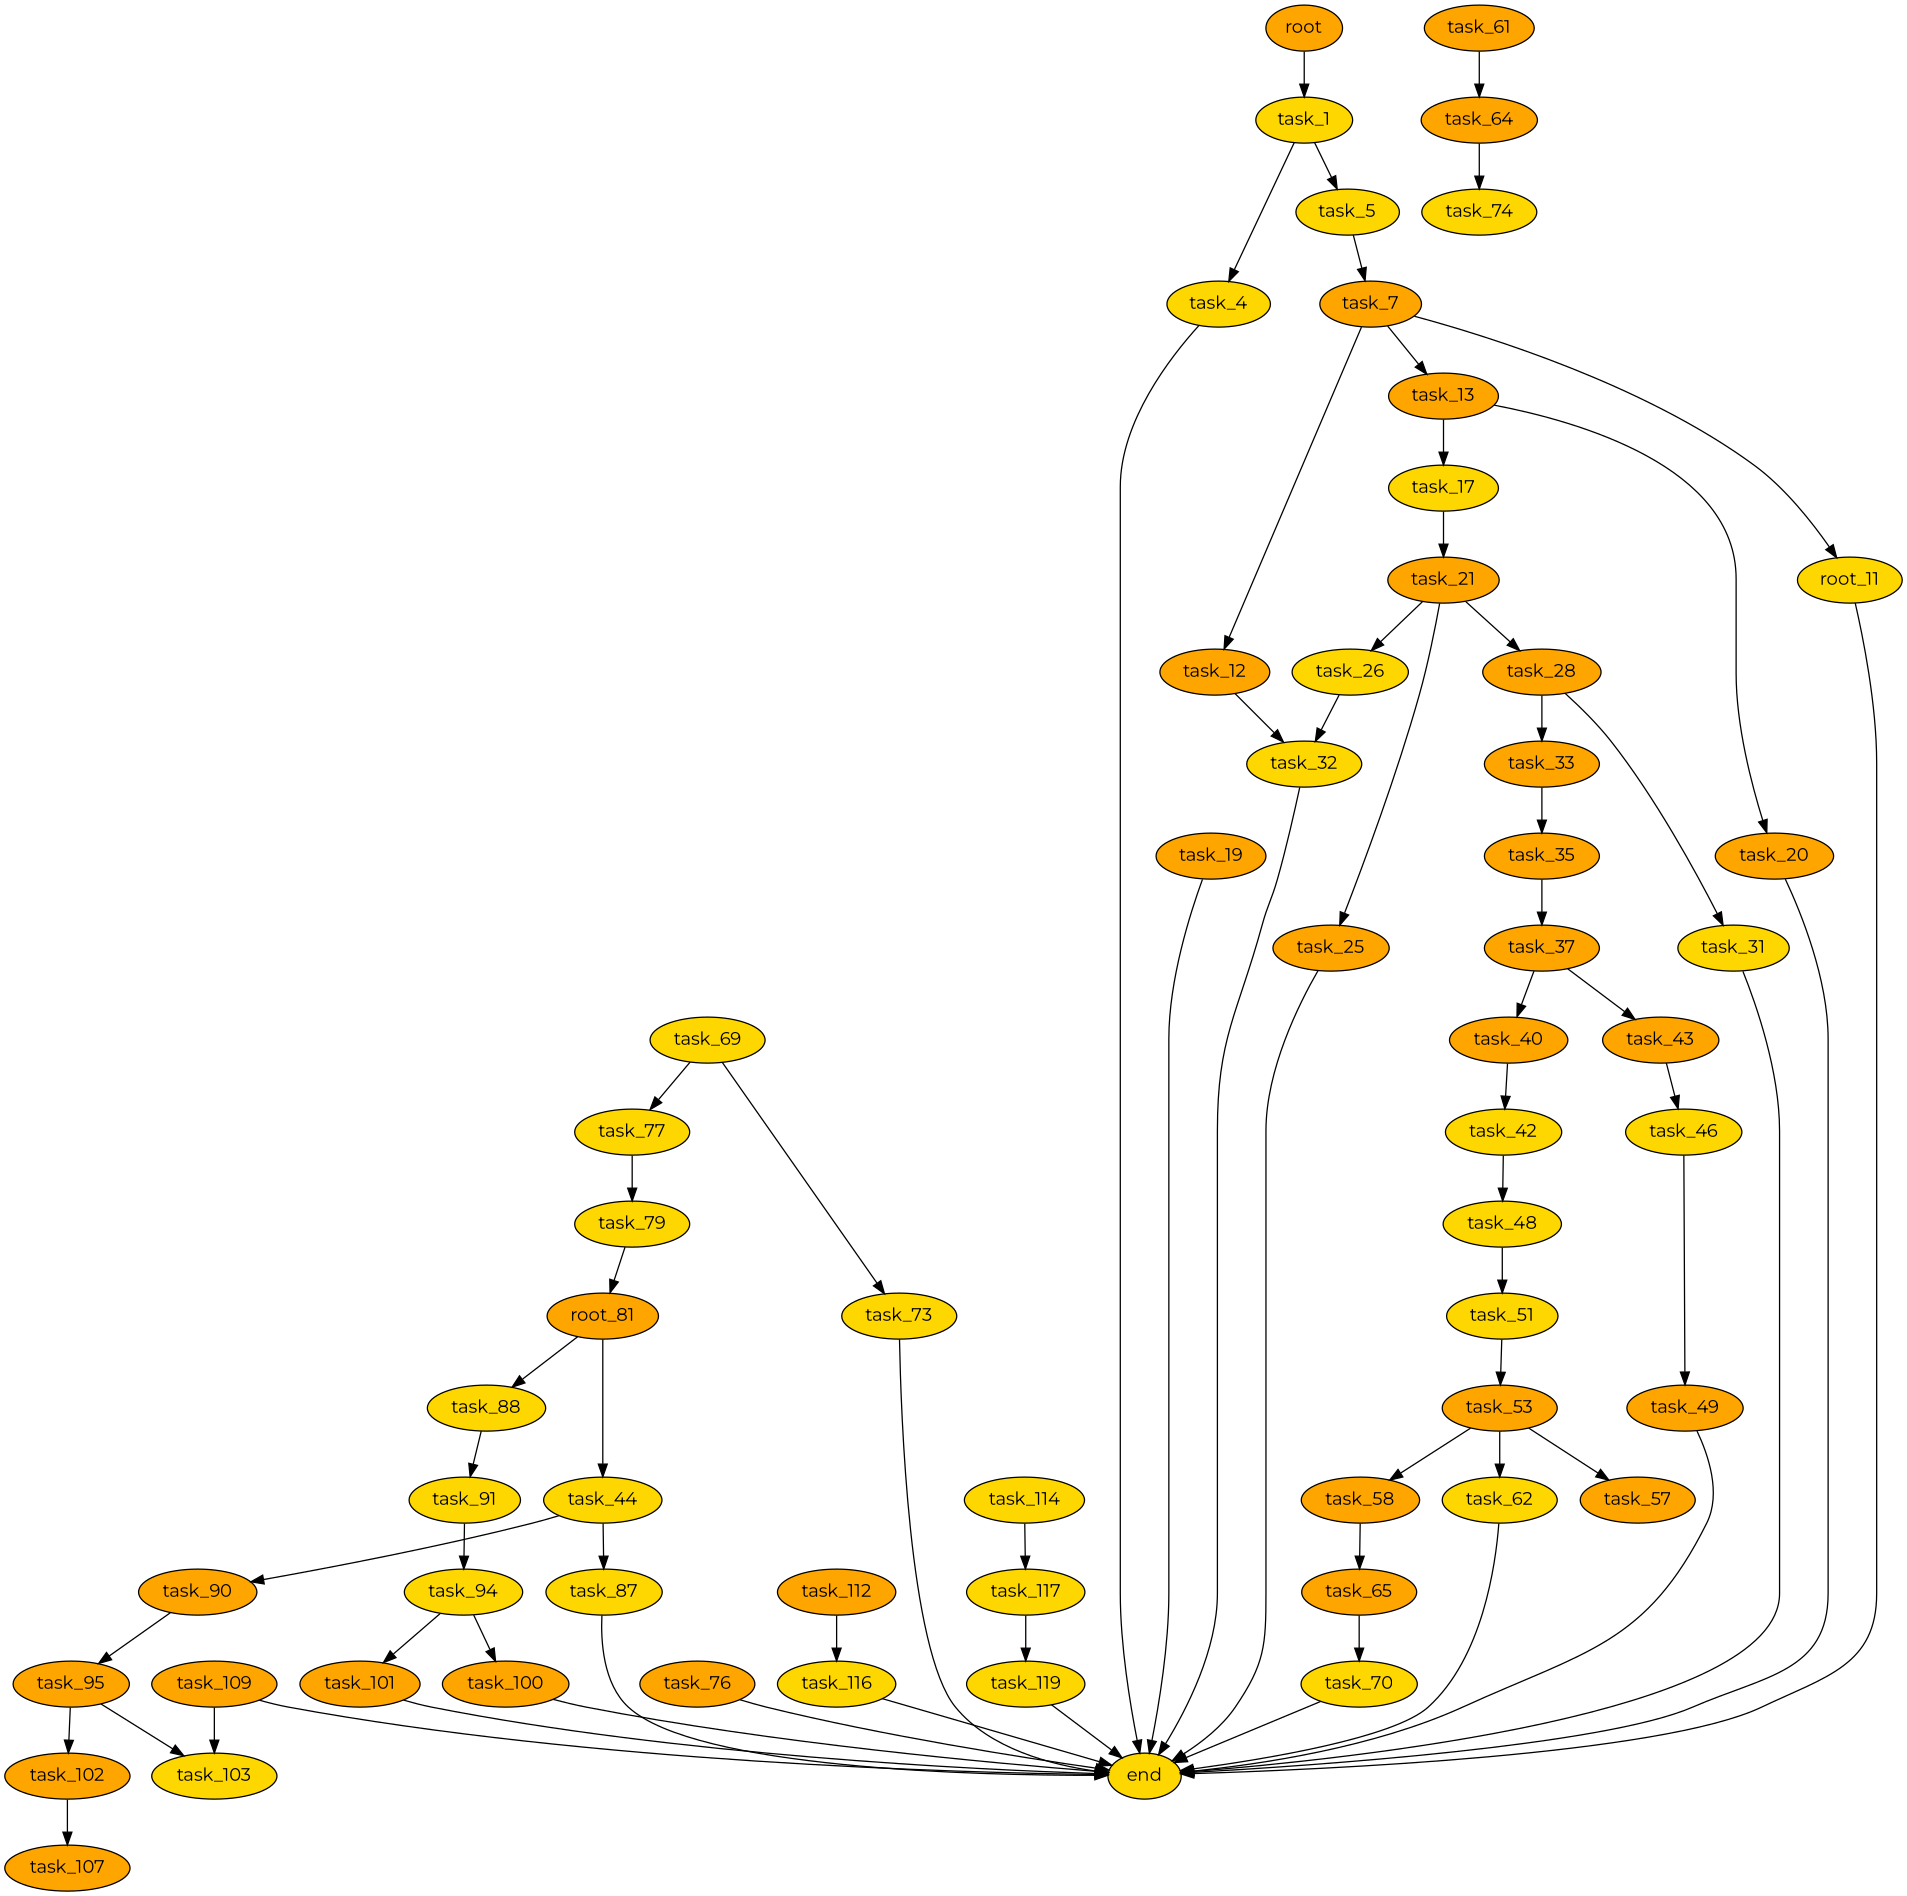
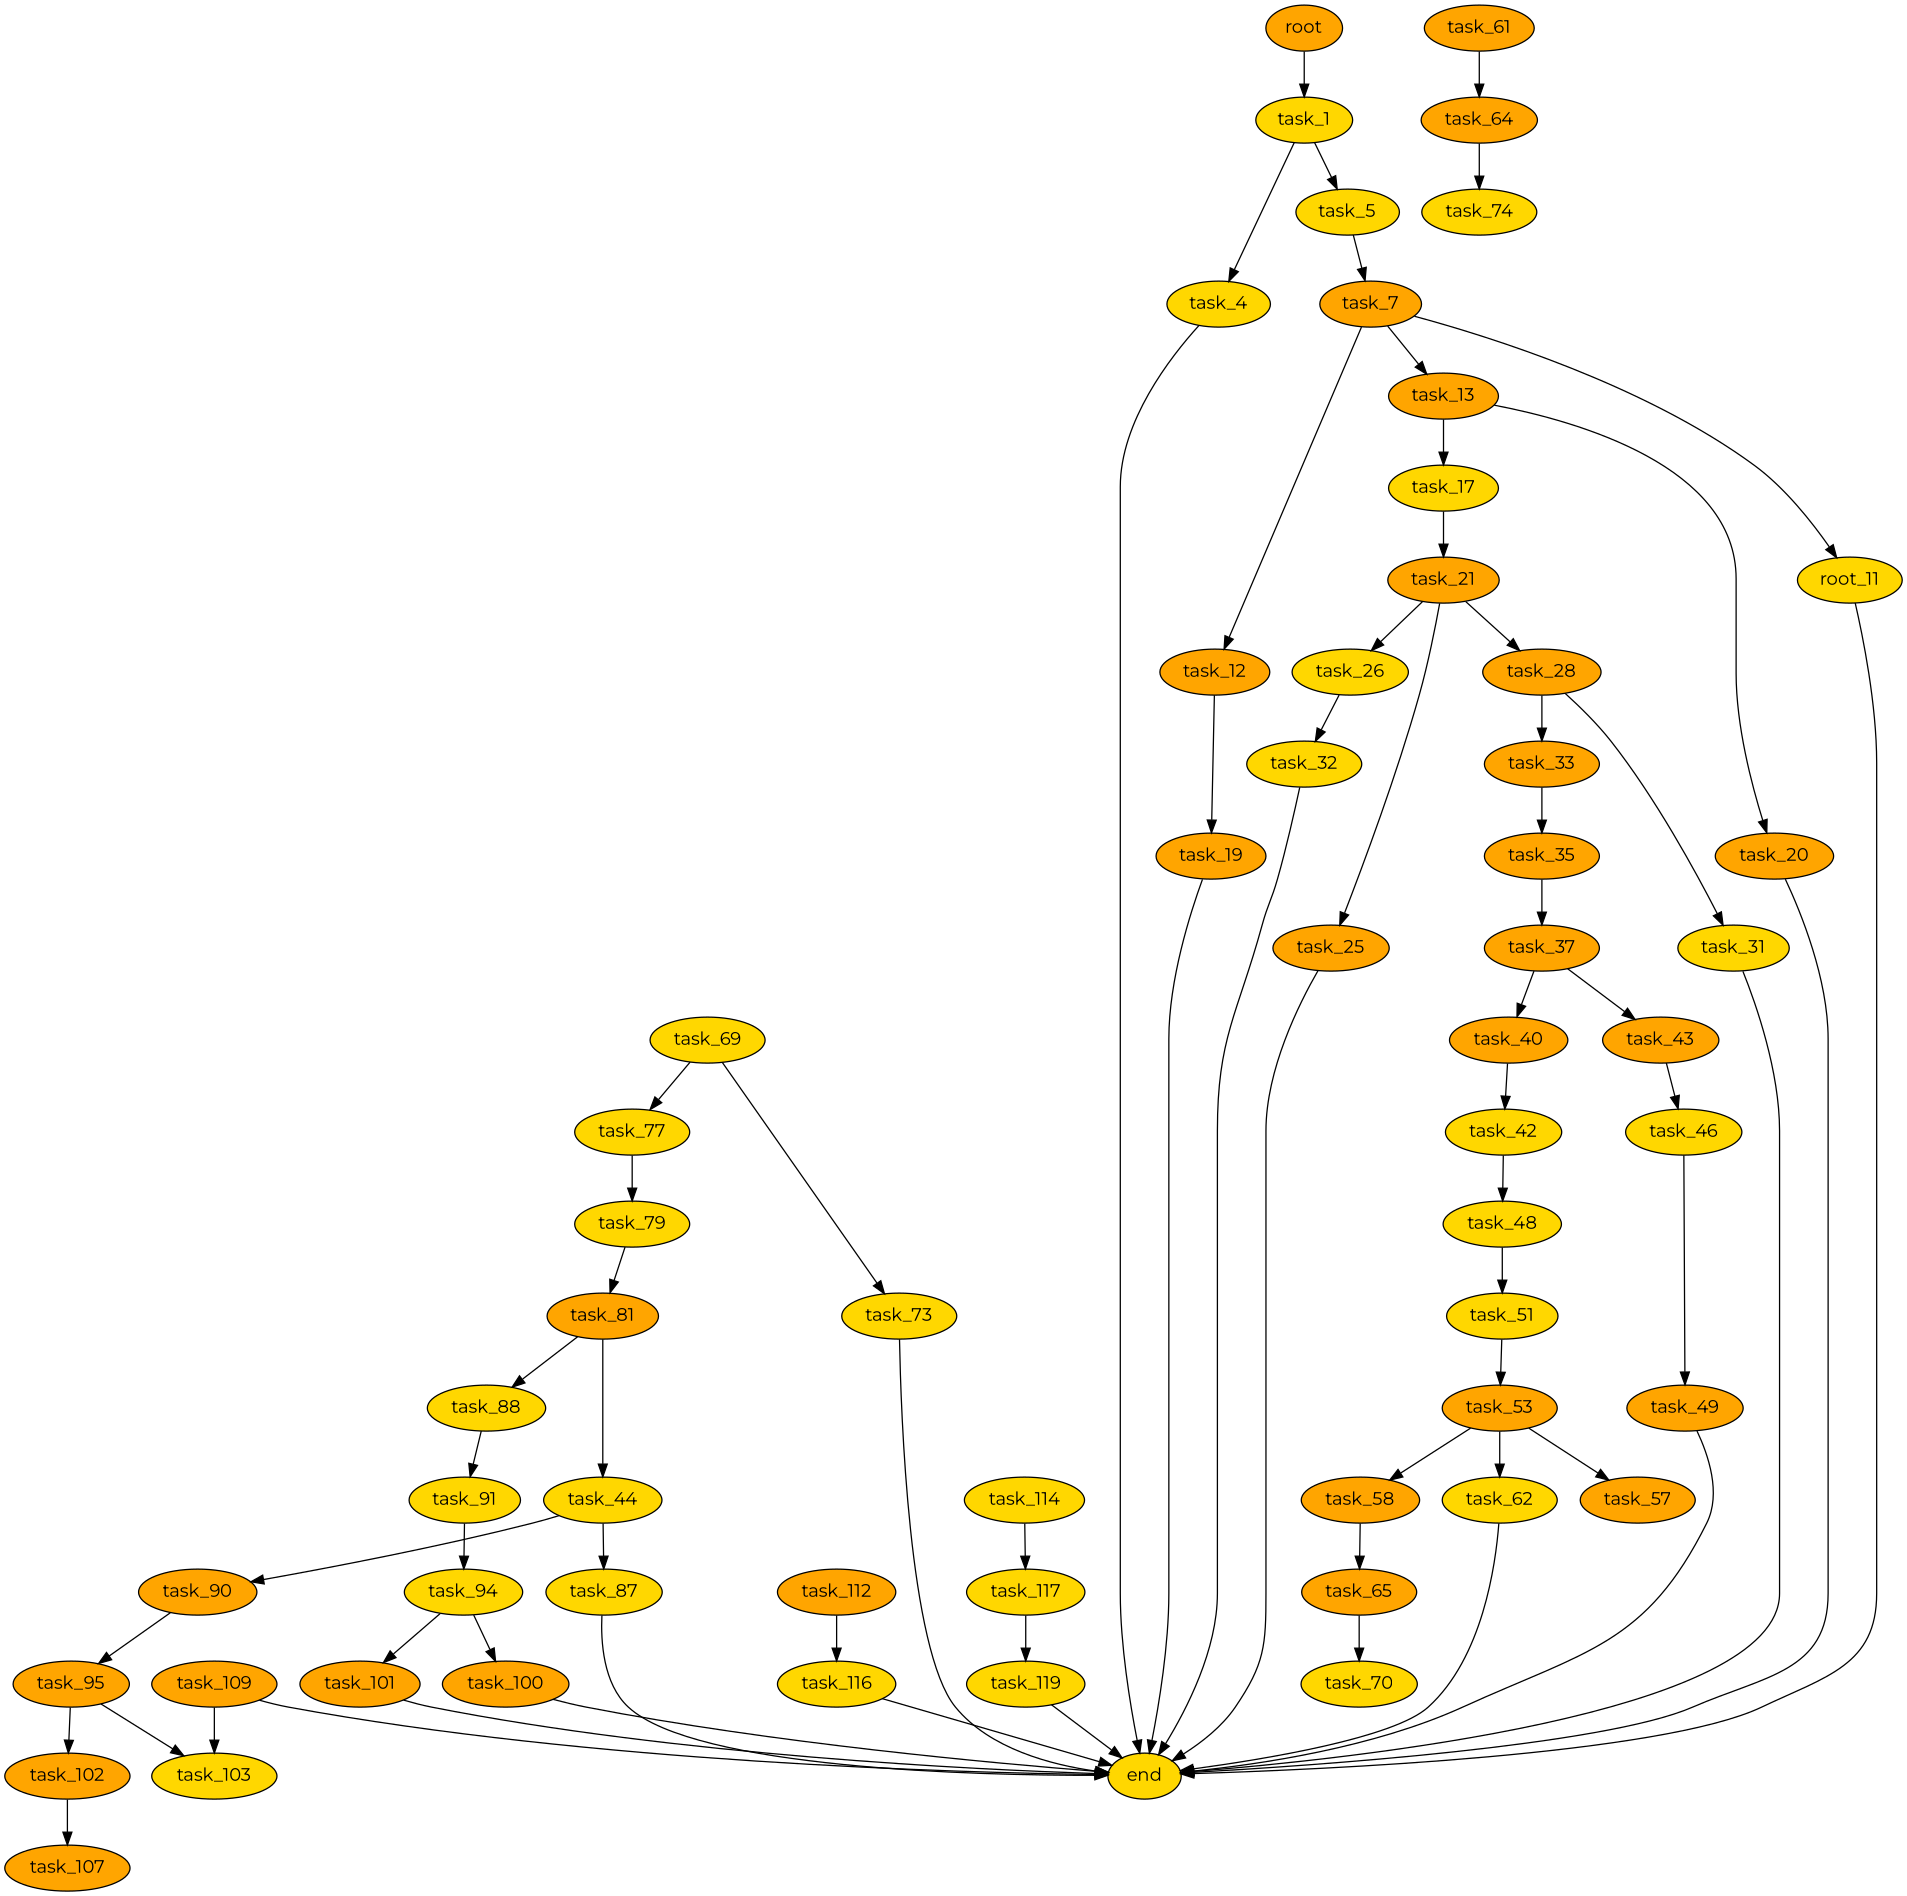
(1255, 713) -> (1213, 758)
(603, 1316) -> (603, 1316)
(697, 1684) -> none
(1253, 1730) -> none
